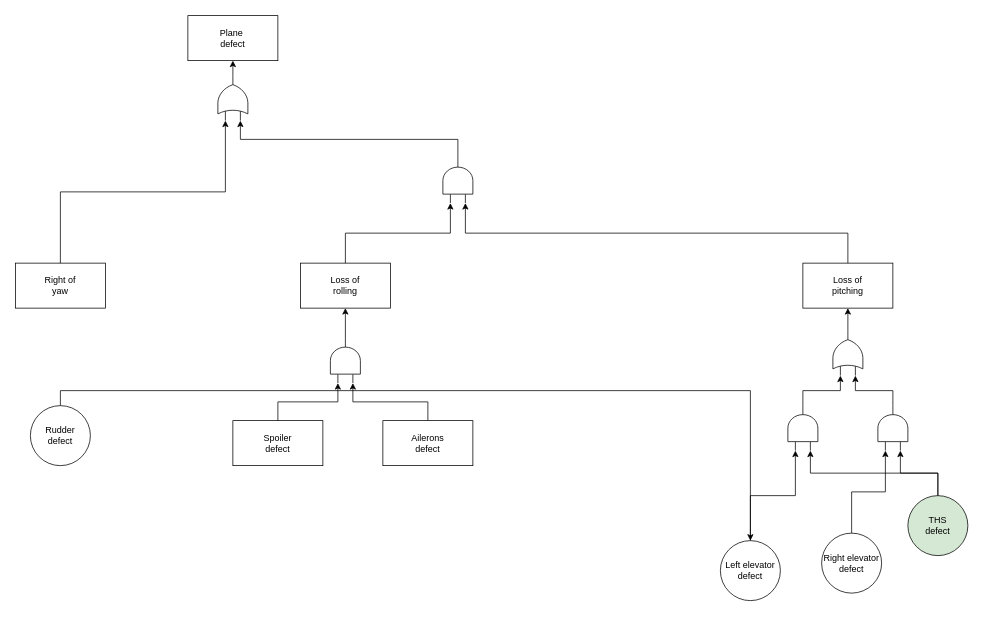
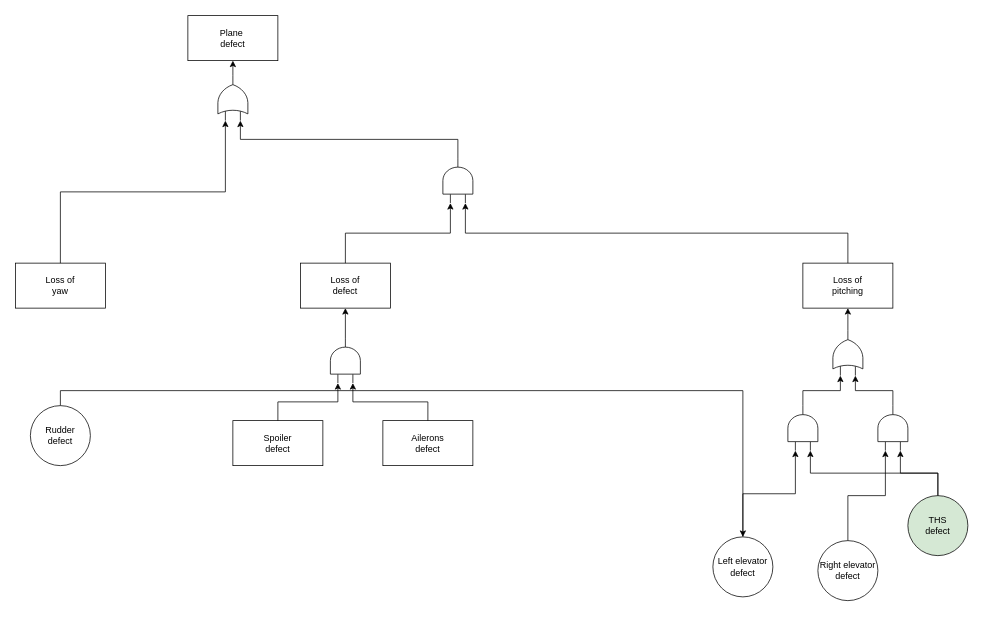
(60, 285) -> (60, 285)
(345, 285) -> (345, 285)
(852, 563) -> (848, 570)
(750, 570) -> (743, 567)
